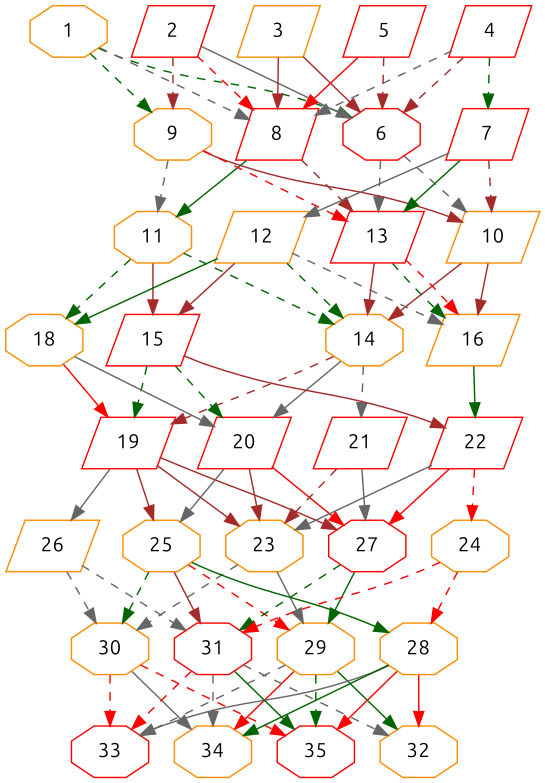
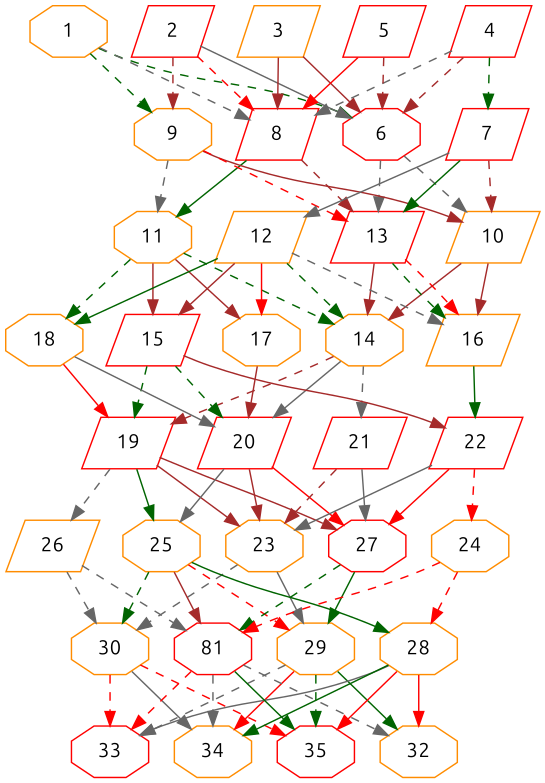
none -> (262, 340)
(143, 488) -> (143, 488)
(95, 489) -> (95, 489)
(213, 649) -> (213, 649)
